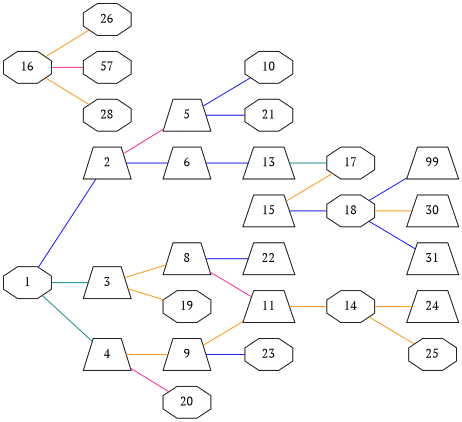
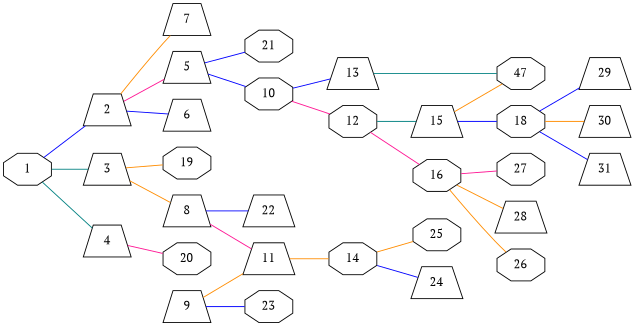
none -> (187, 19)
(107, 67) -> (521, 169)
(107, 115) -> (521, 217)
none -> (353, 121)
(227, 163) -> (312, 84)
(351, 163) -> (521, 74)
(433, 163) -> (605, 74)
(393, 307) -> (397, 271)
(147, 354) -> none
